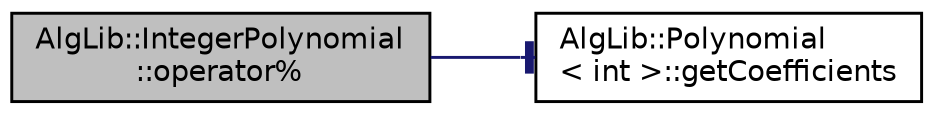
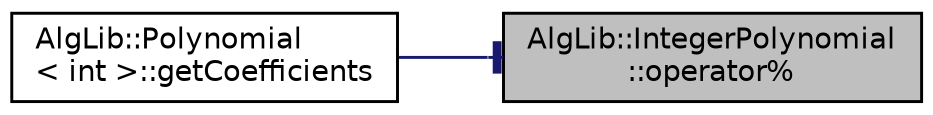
(475, 57) -> (443, 57)
